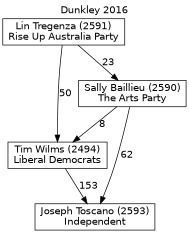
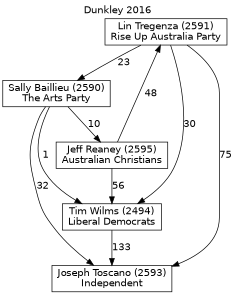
(65, 94) -> (190, 124)
(103, 124) -> (46, 155)
none -> (112, 155)
(127, 155) -> (43, 186)
none -> (219, 158)
(89, 186) -> (122, 248)
